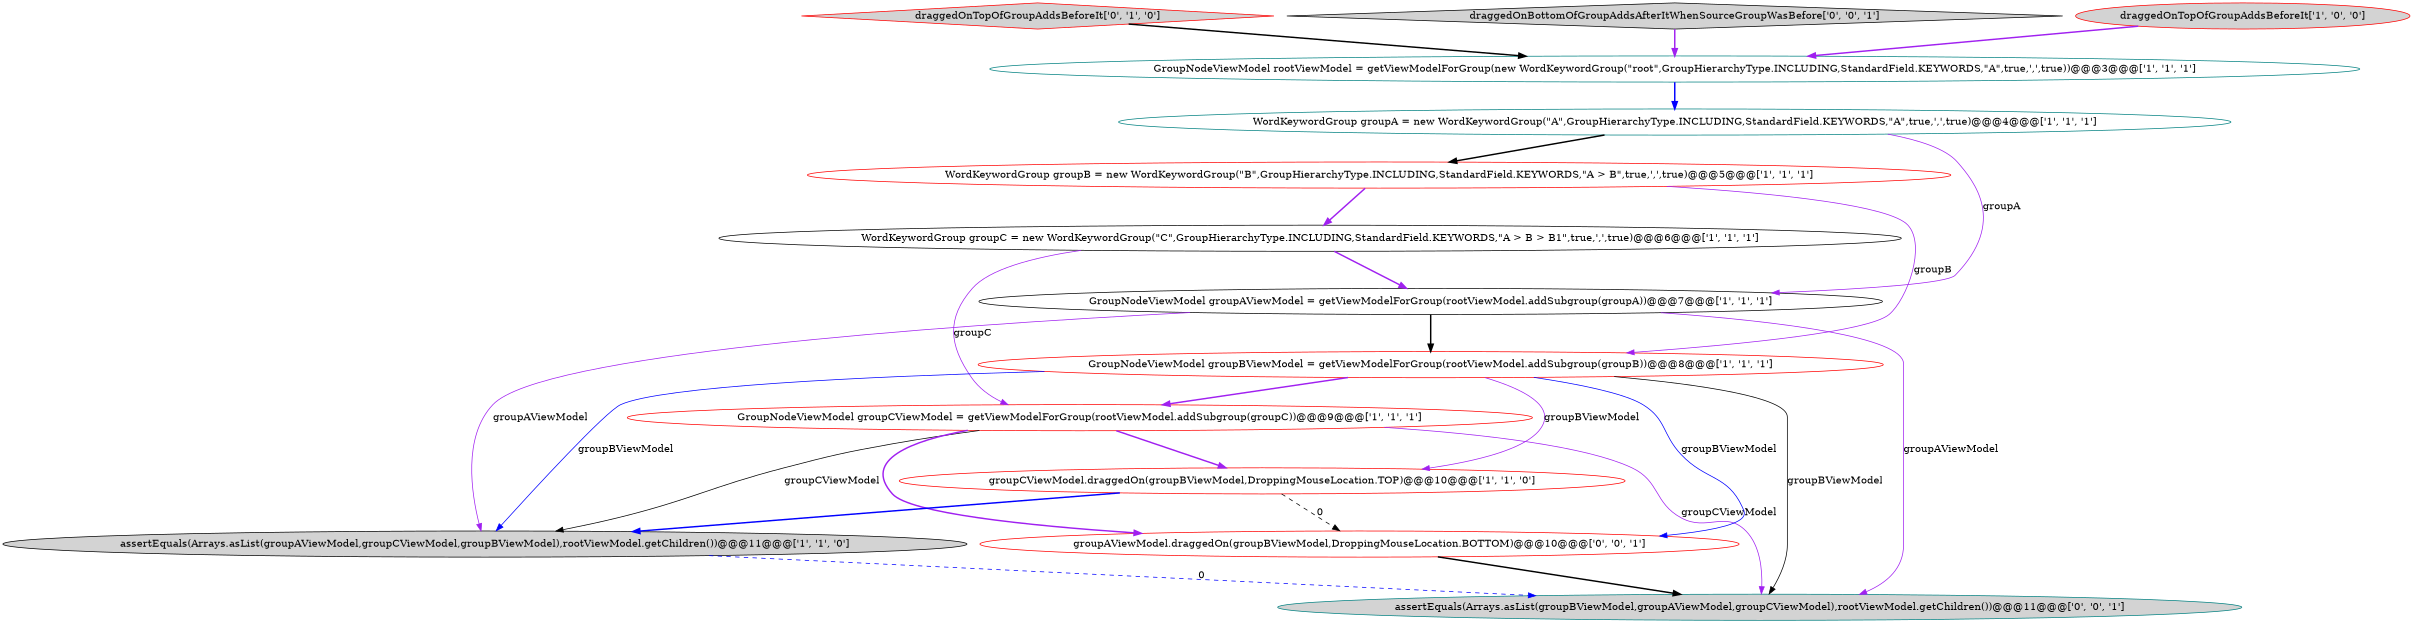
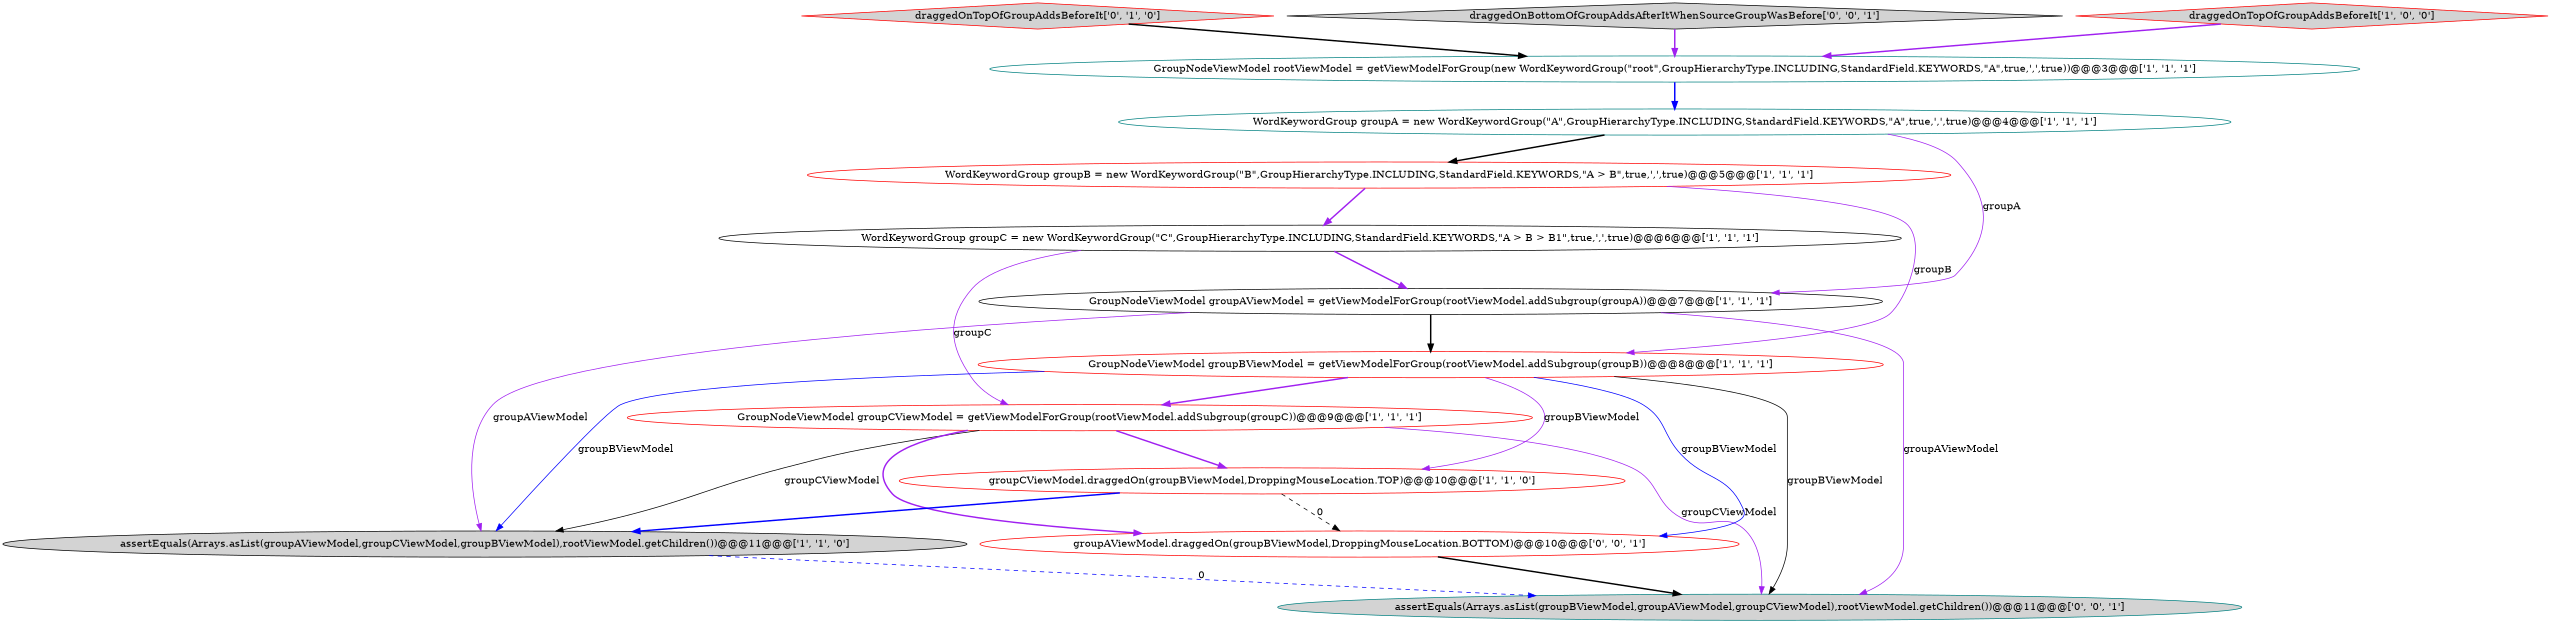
(2243, 16) -> (2312, 16)
